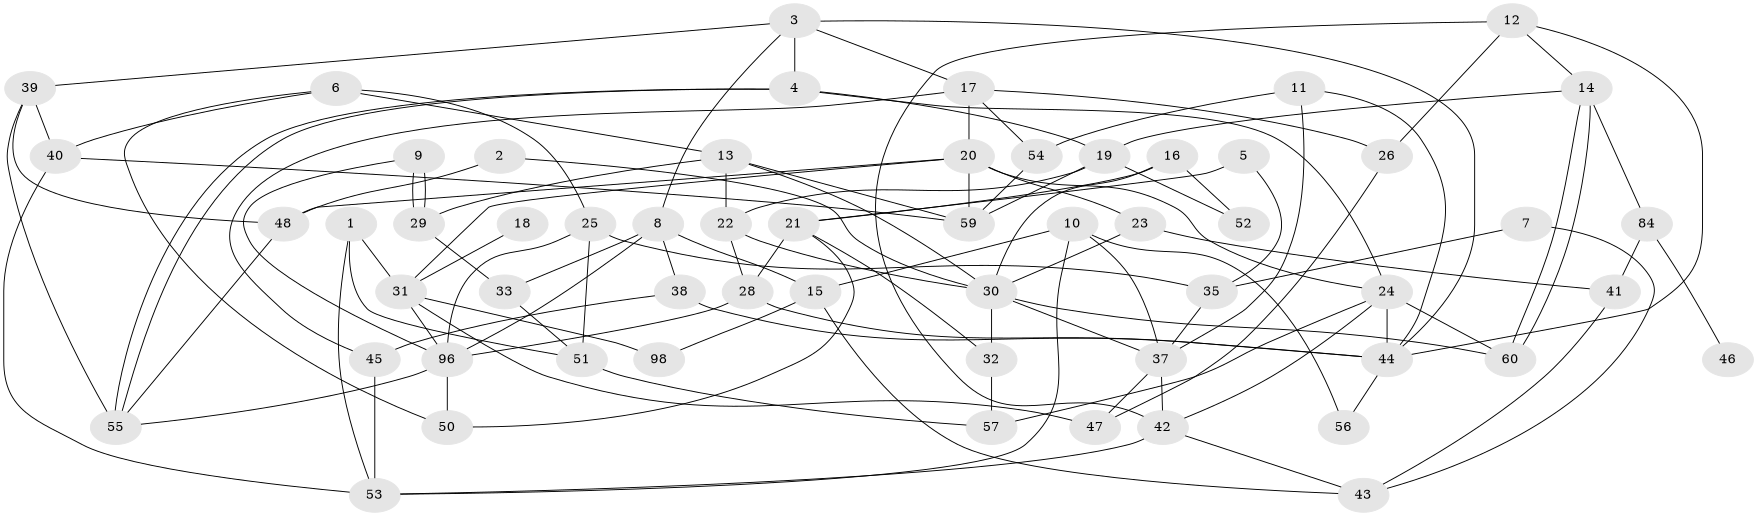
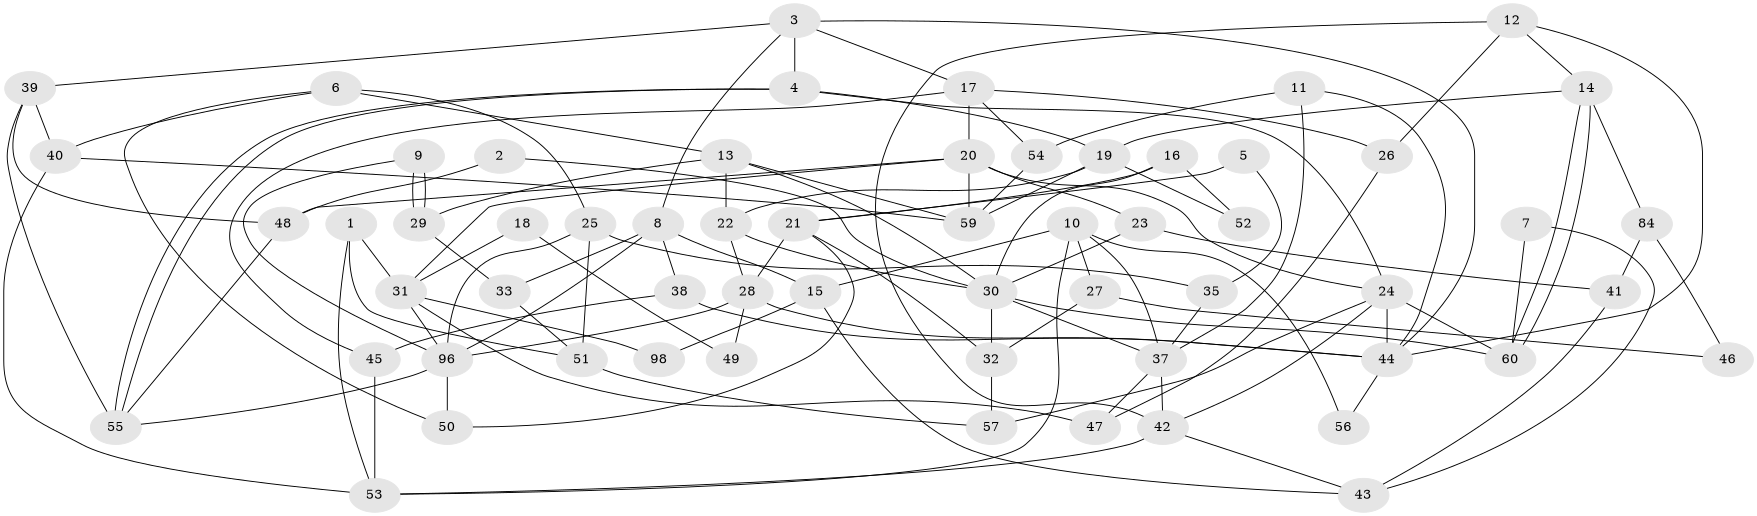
(1382, 255) -> (1518, 292)
none -> (1095, 292)
none -> (732, 360)
